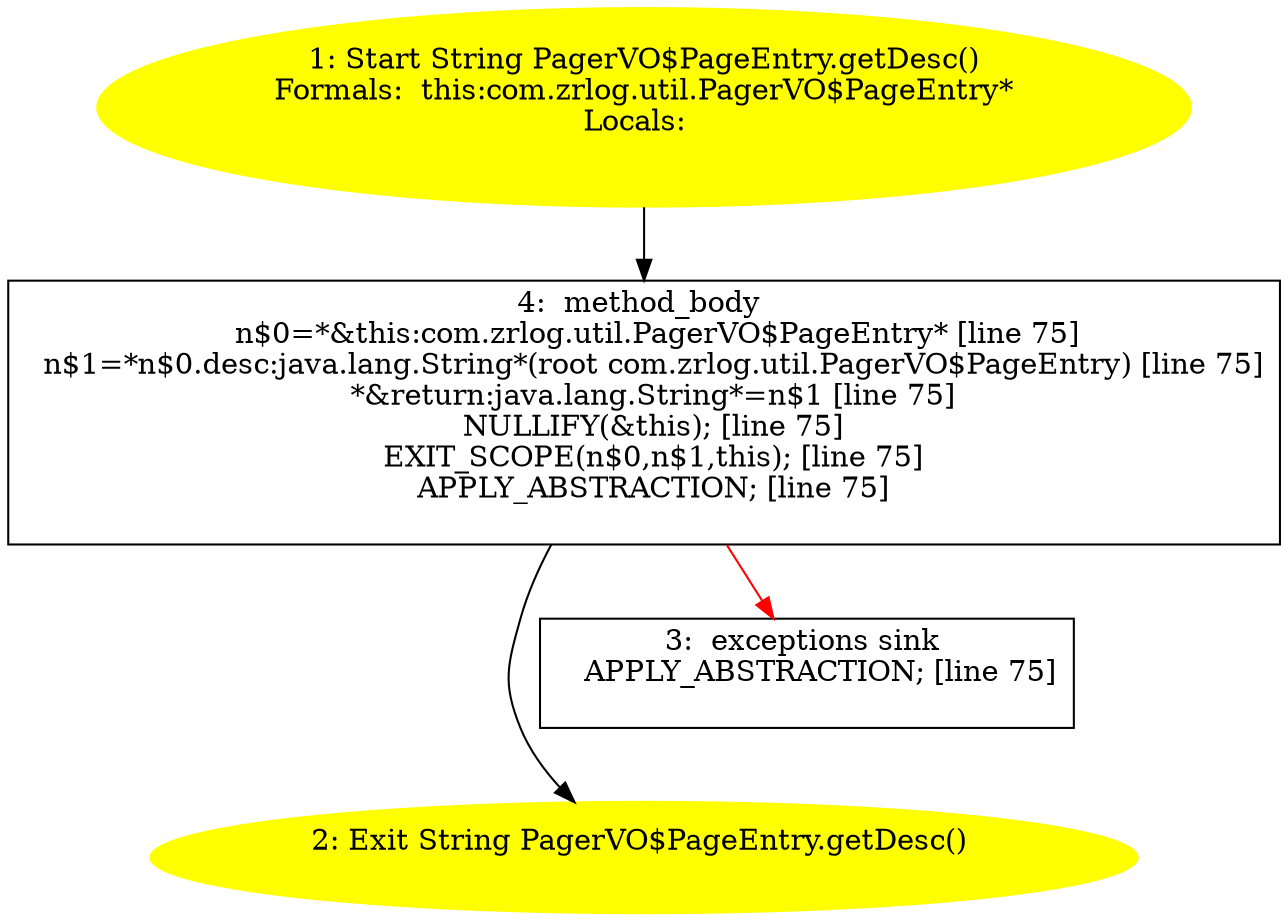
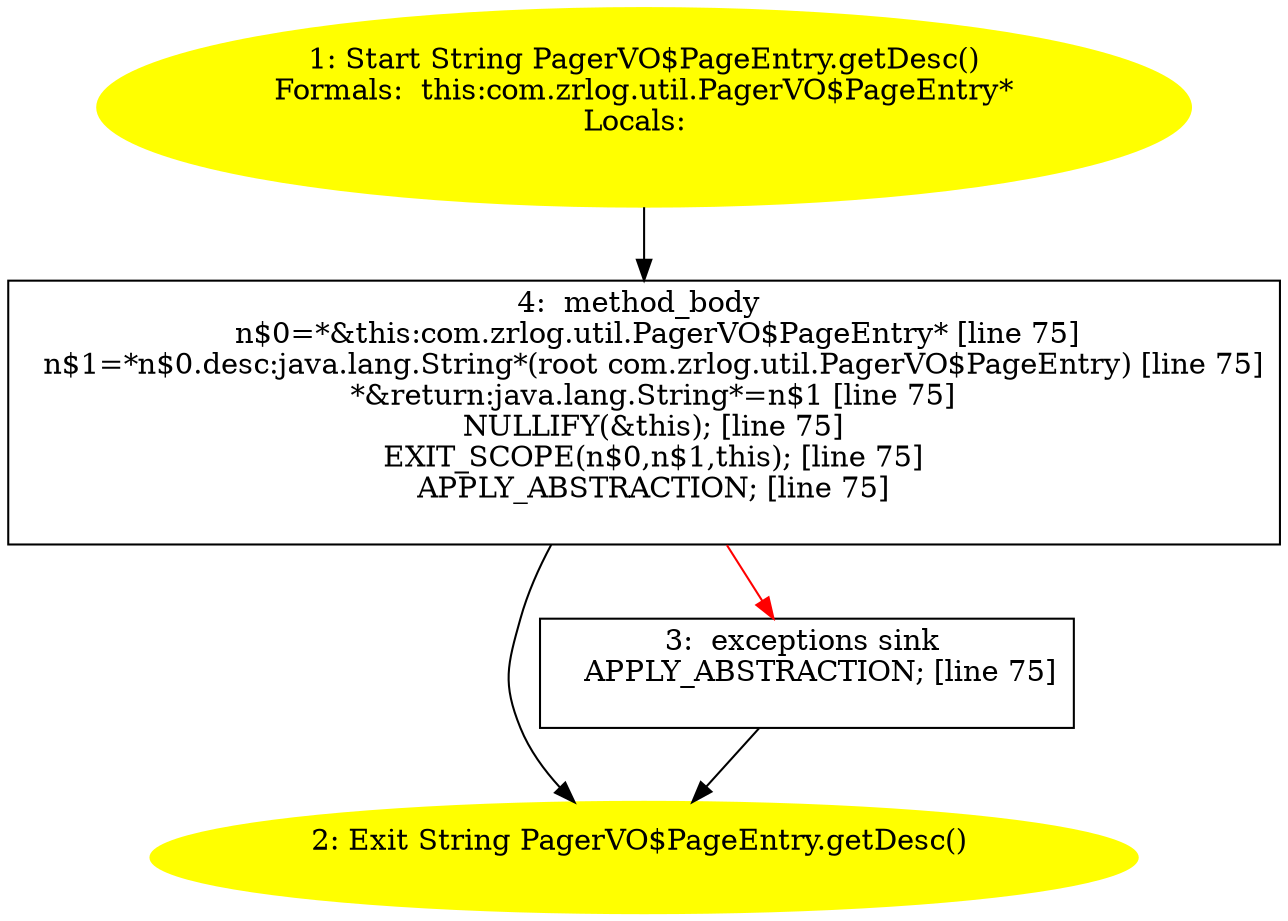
none -> (733, 757)
